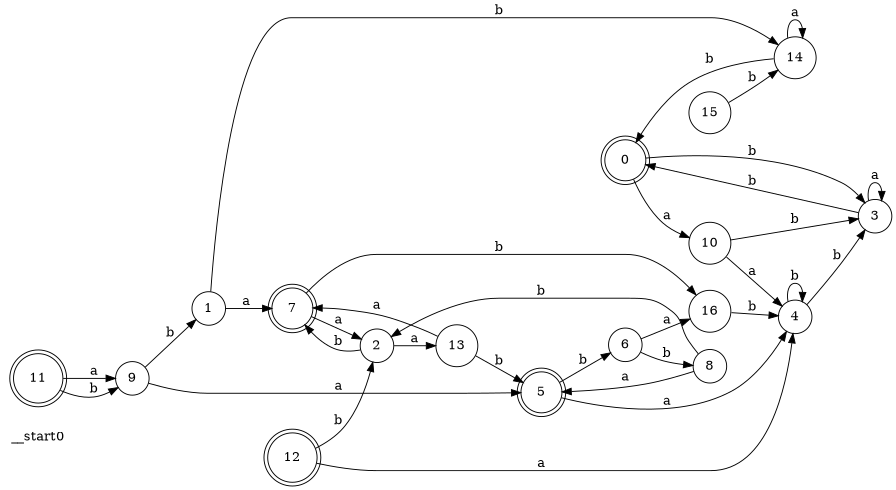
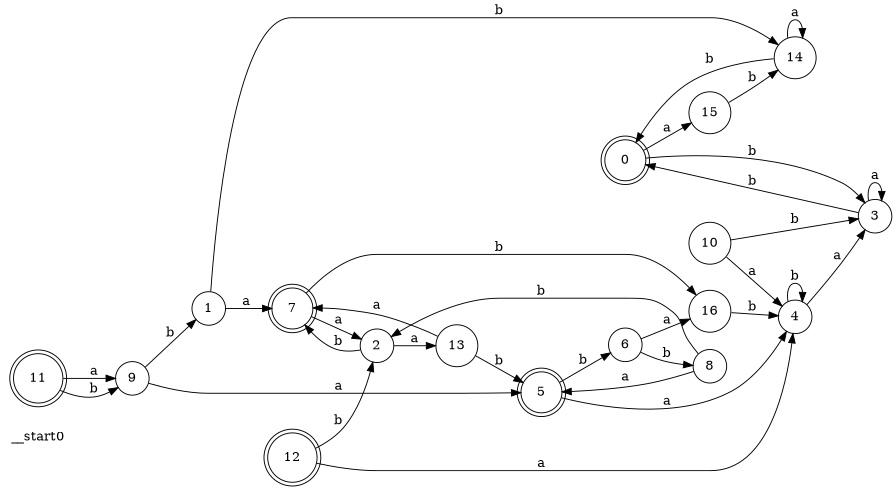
(652, 211) -> (663, 139)
(837, 256) -> (837, 256)
